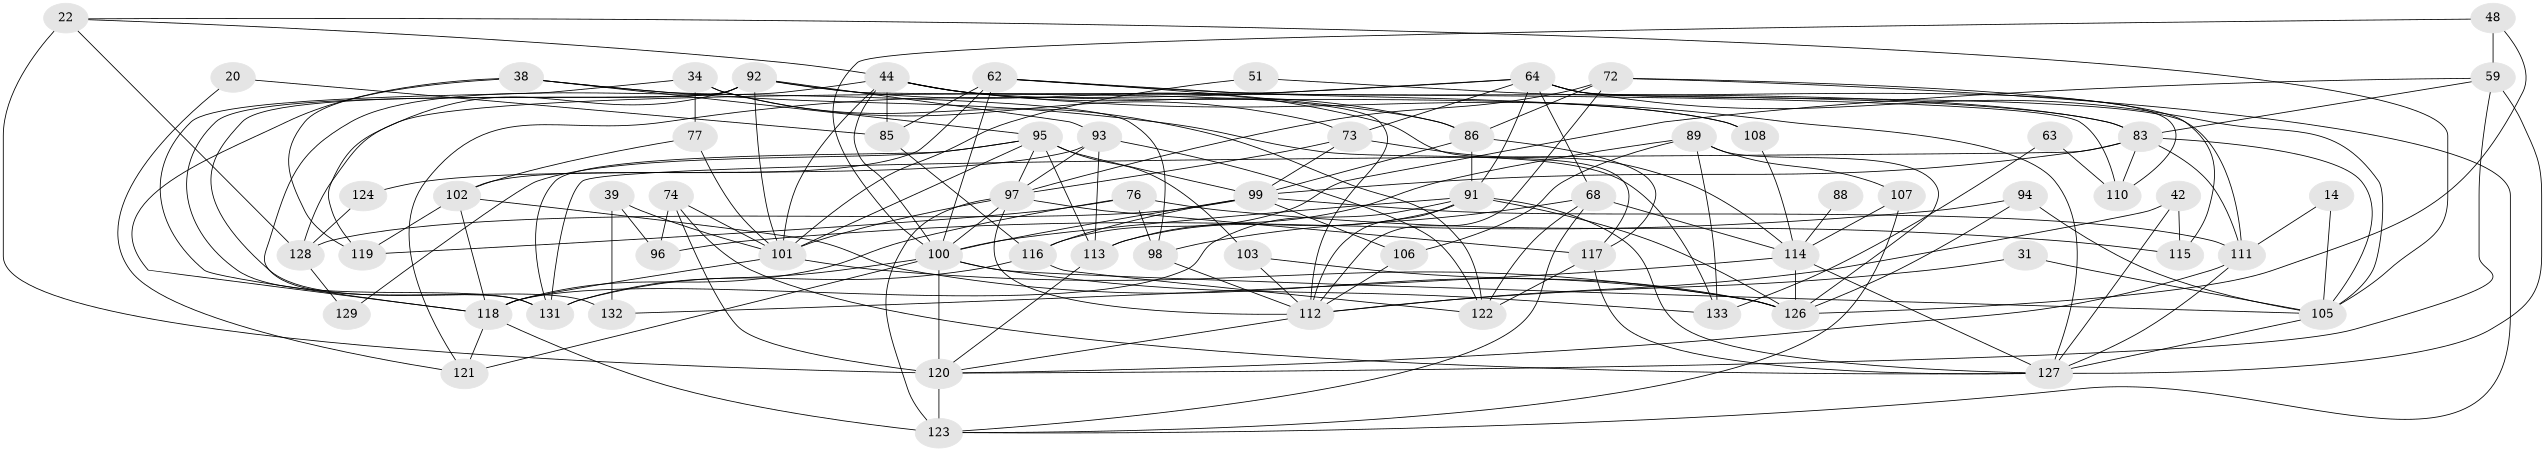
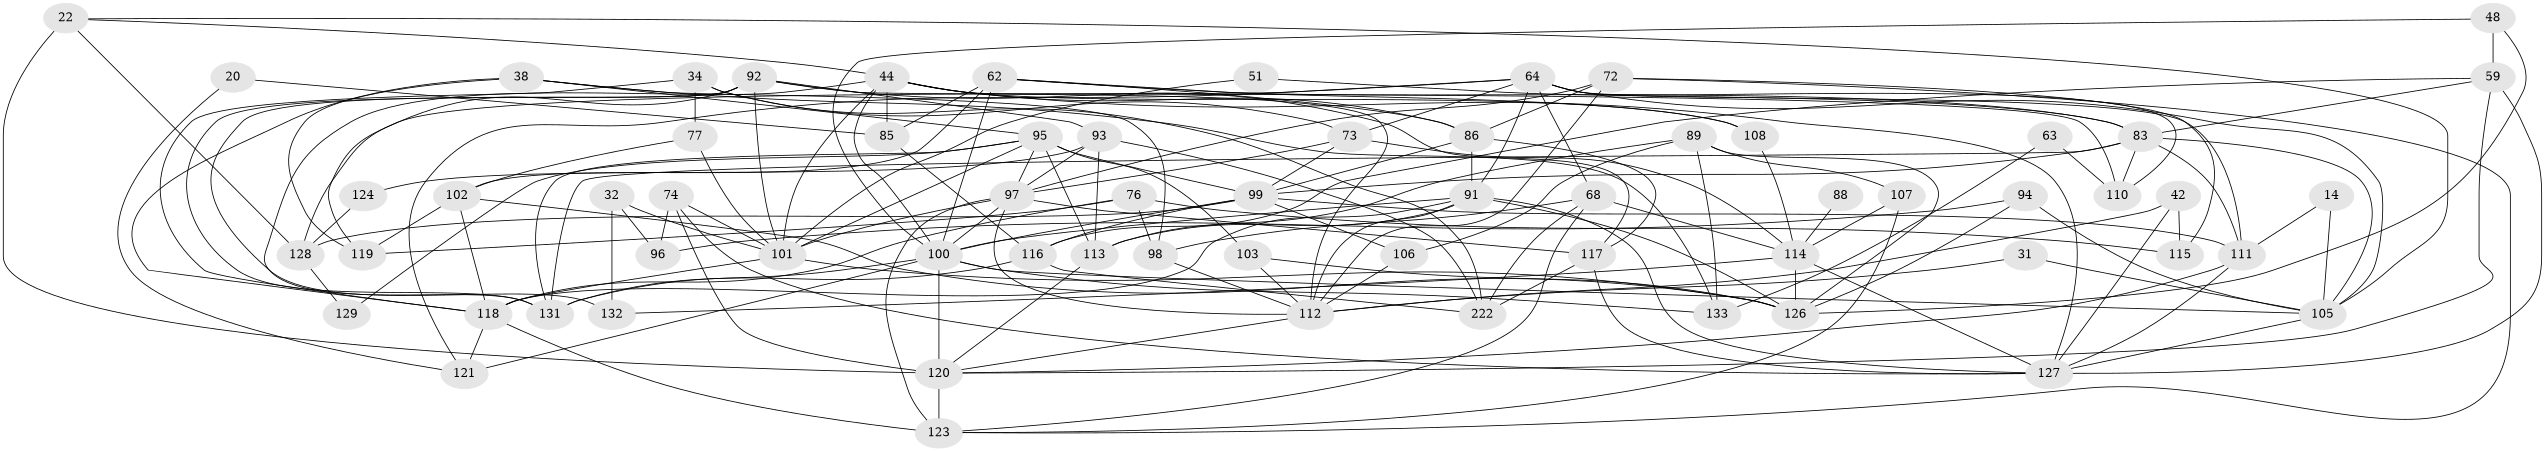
(612, 196) -> (612, 196)
(1482, 315) -> (1482, 315)
